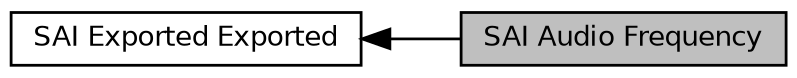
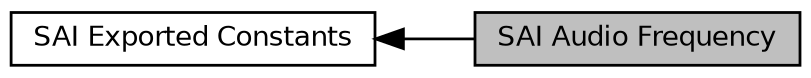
(186, 39) -> (193, 39)
